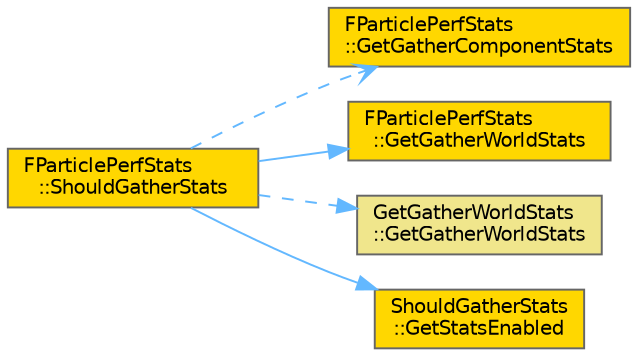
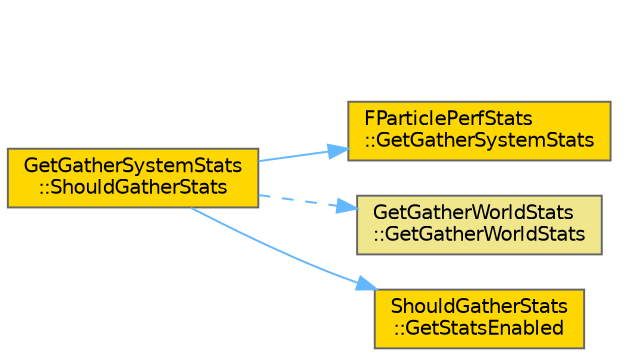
(479, 37) -> none
(479, 131) -> (479, 131)
(133, 178) -> (133, 178)
